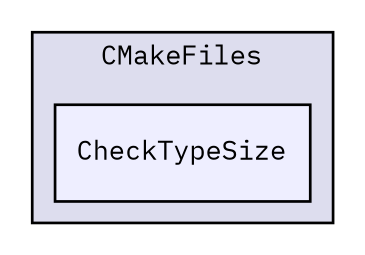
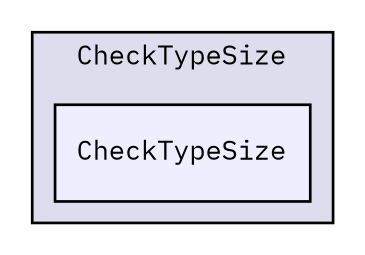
(183, 58) -> (183, 58)
